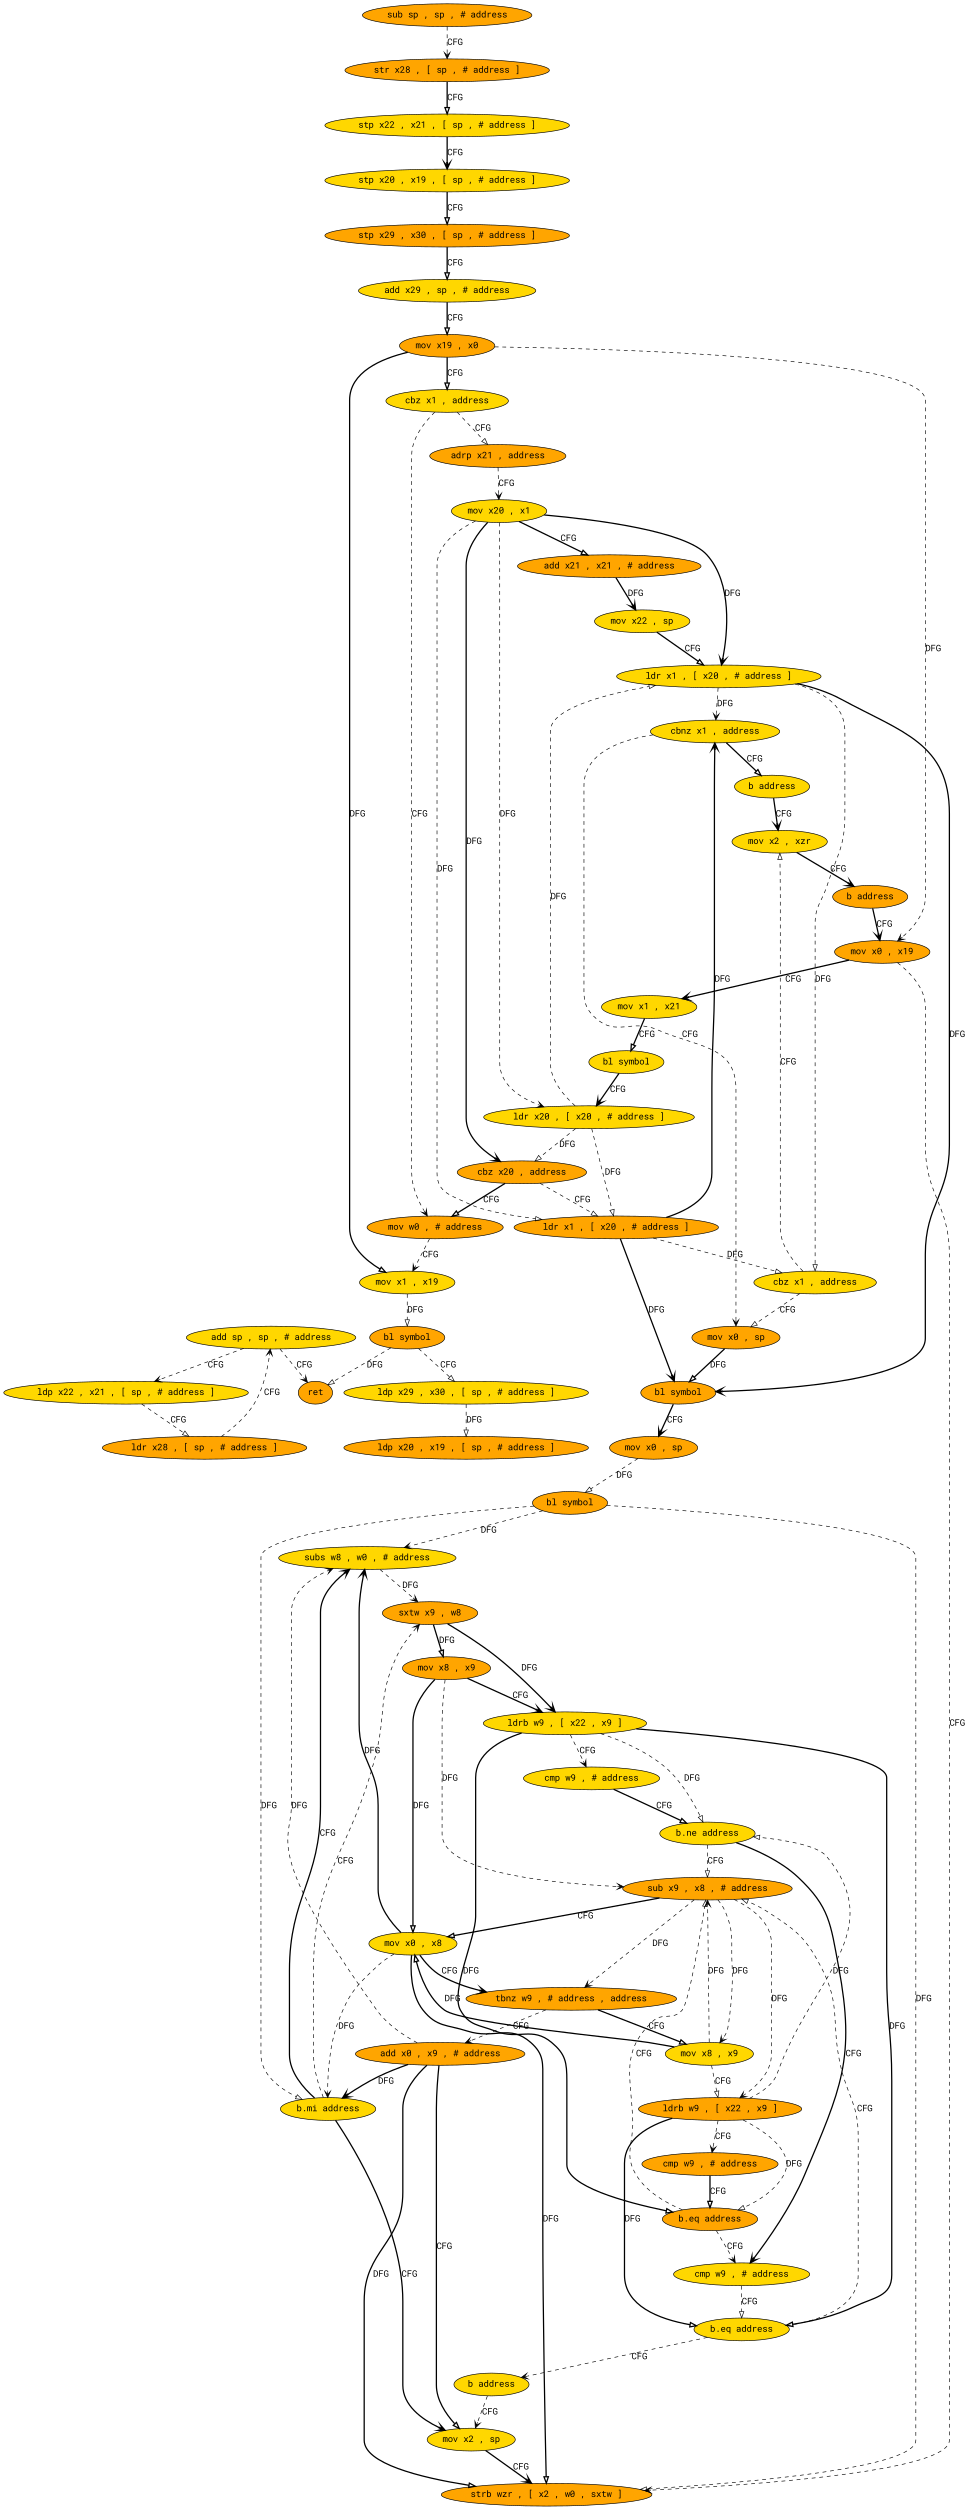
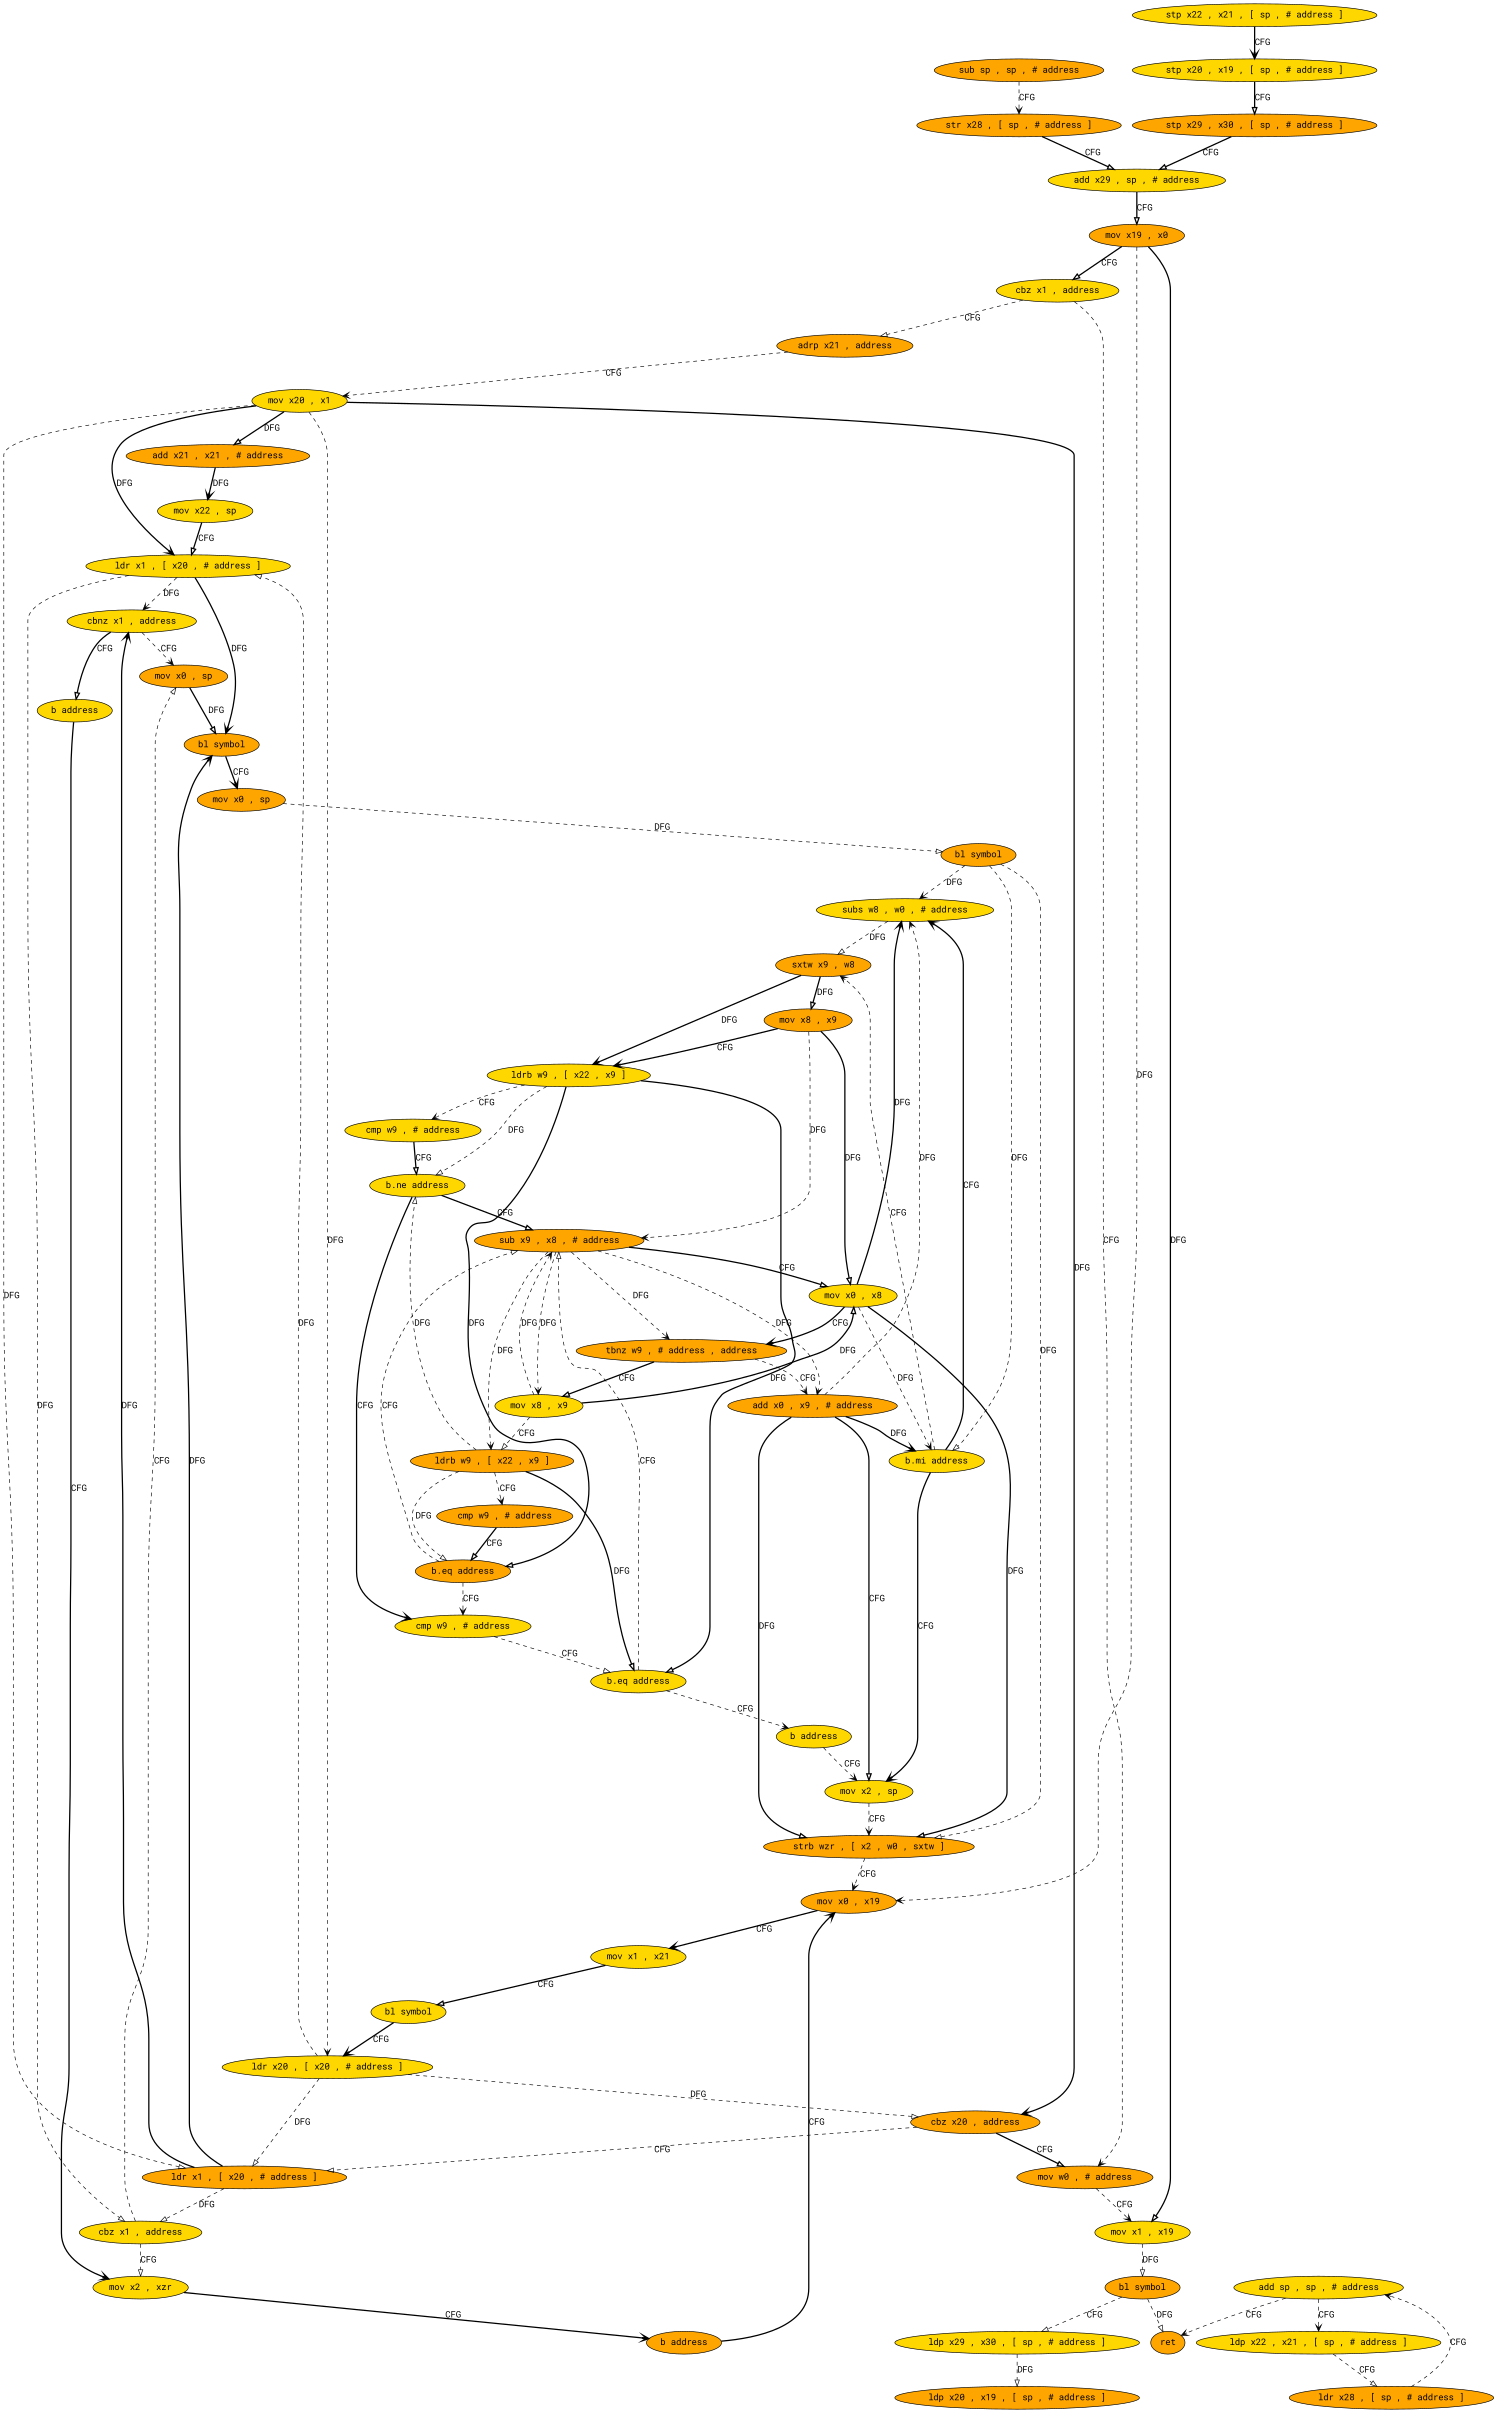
(447, 95) -> (1075, 152)
(568, 539) -> (272, 428)
none -> (726, 1299)
(397, 1584) -> (865, 936)
(949, 1849) -> (860, 1871)
(707, 1858) -> (484, 1211)
(506, 2465) -> (869, 1816)
